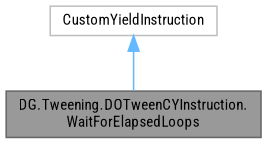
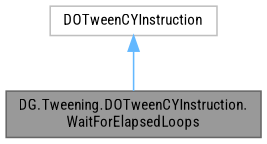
(134, 21) -> (134, 21)
